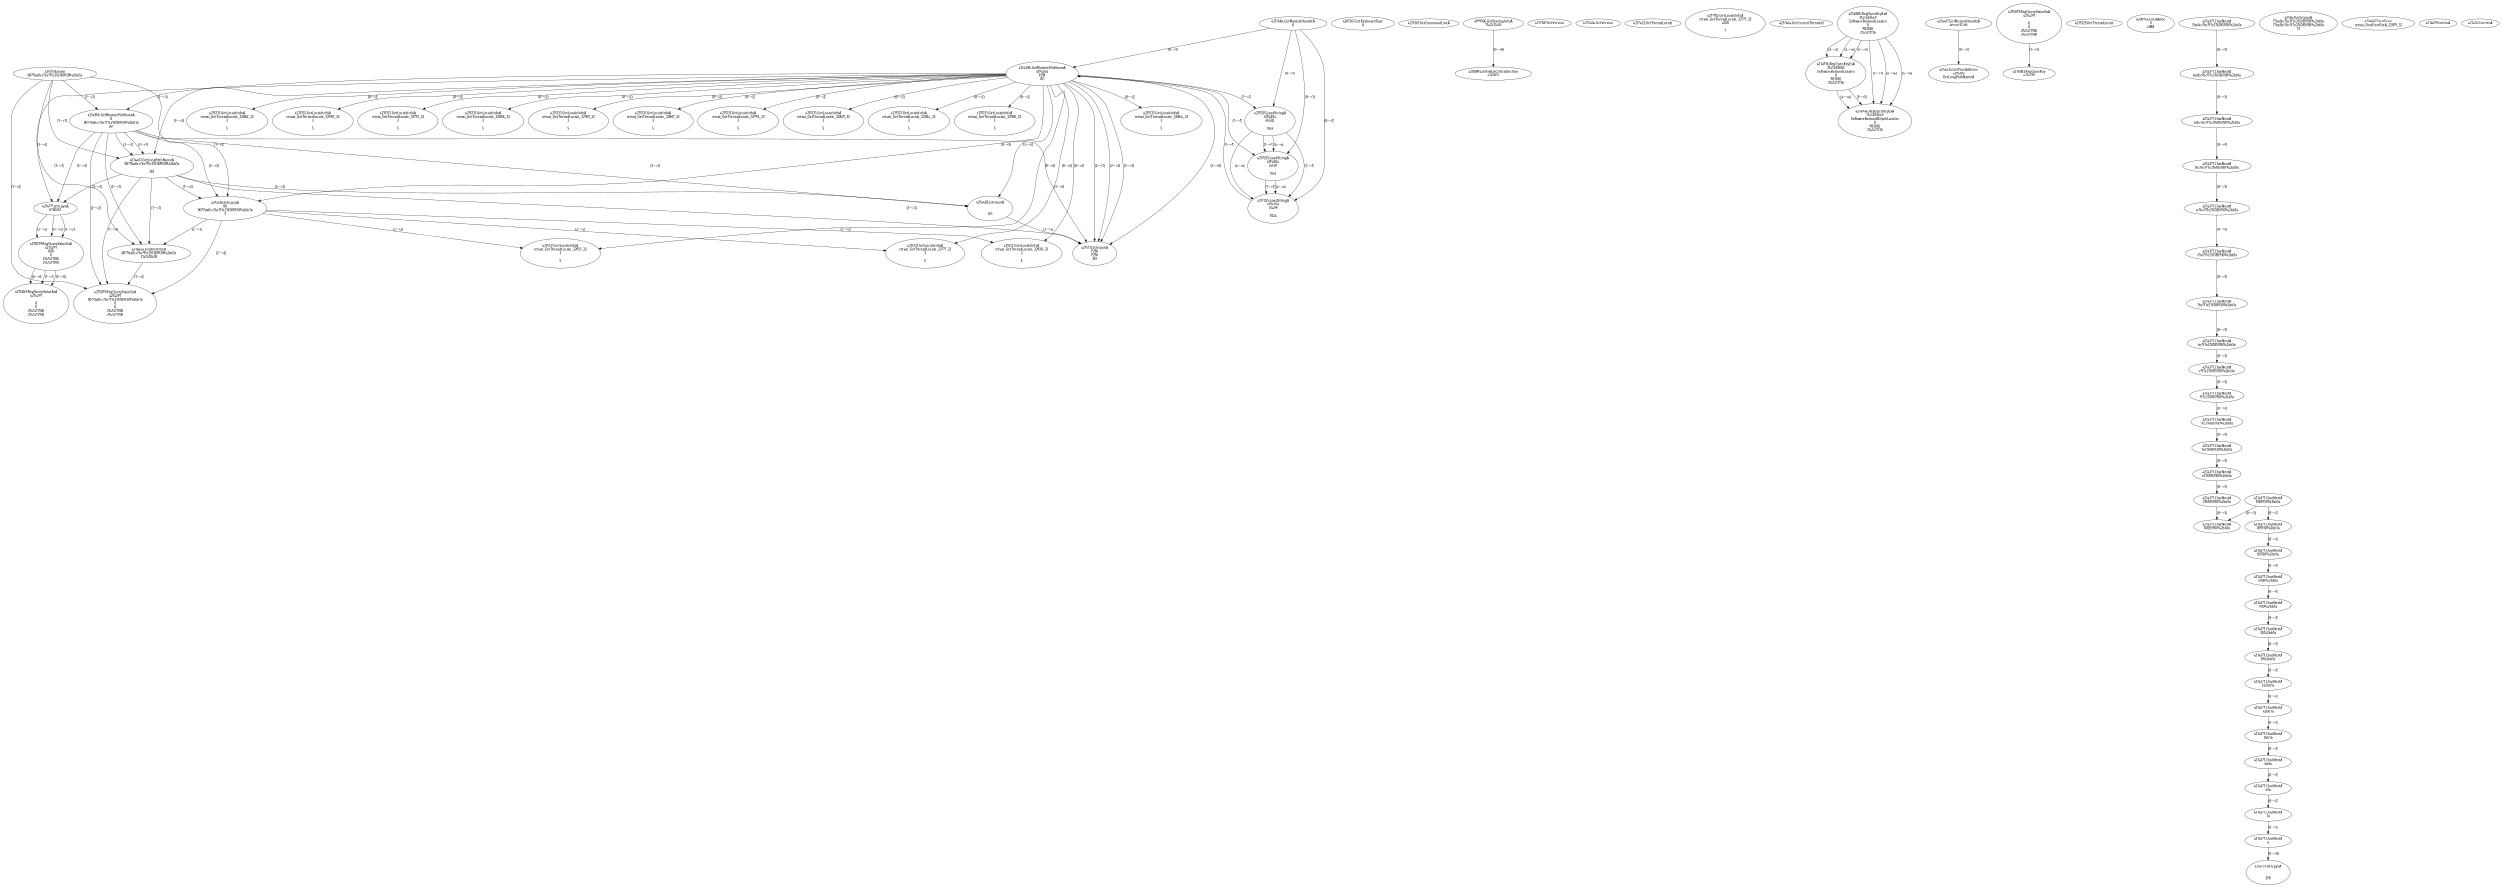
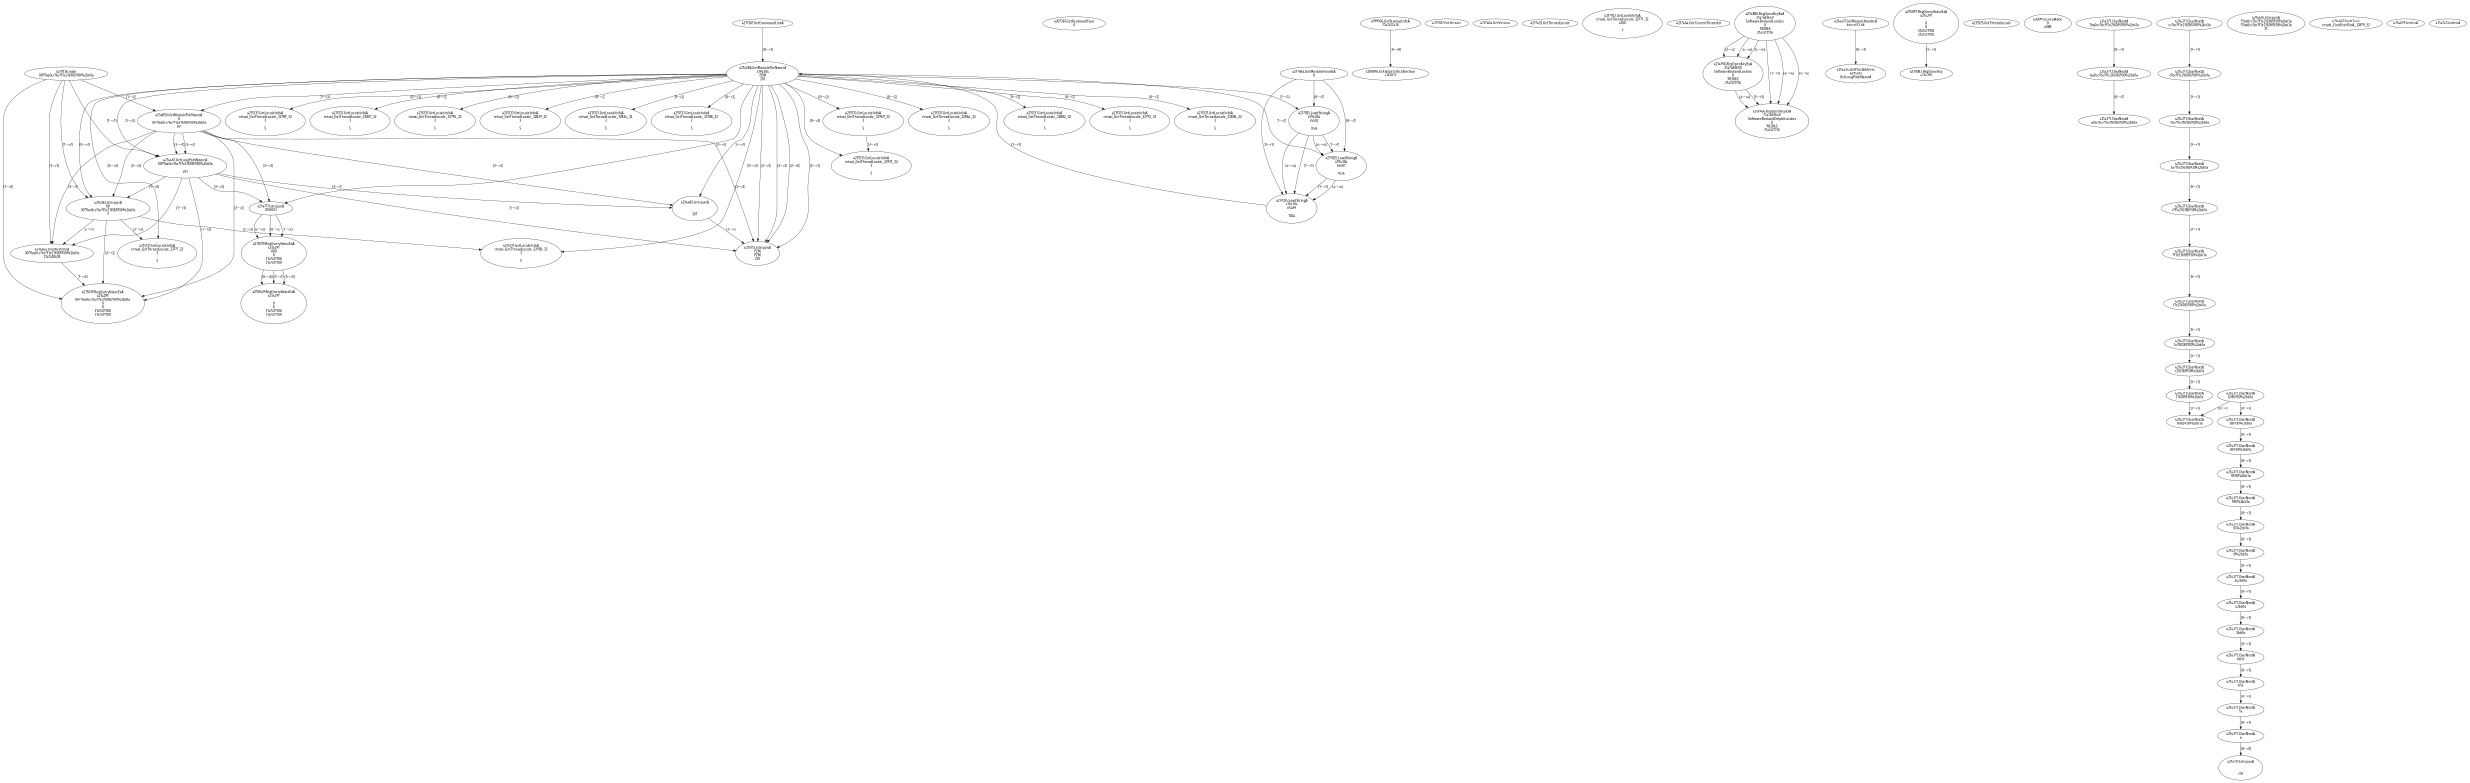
(1173, 48) -> (763, 44)
(2217, 166) -> none
(392, 231) -> (867, 142)
